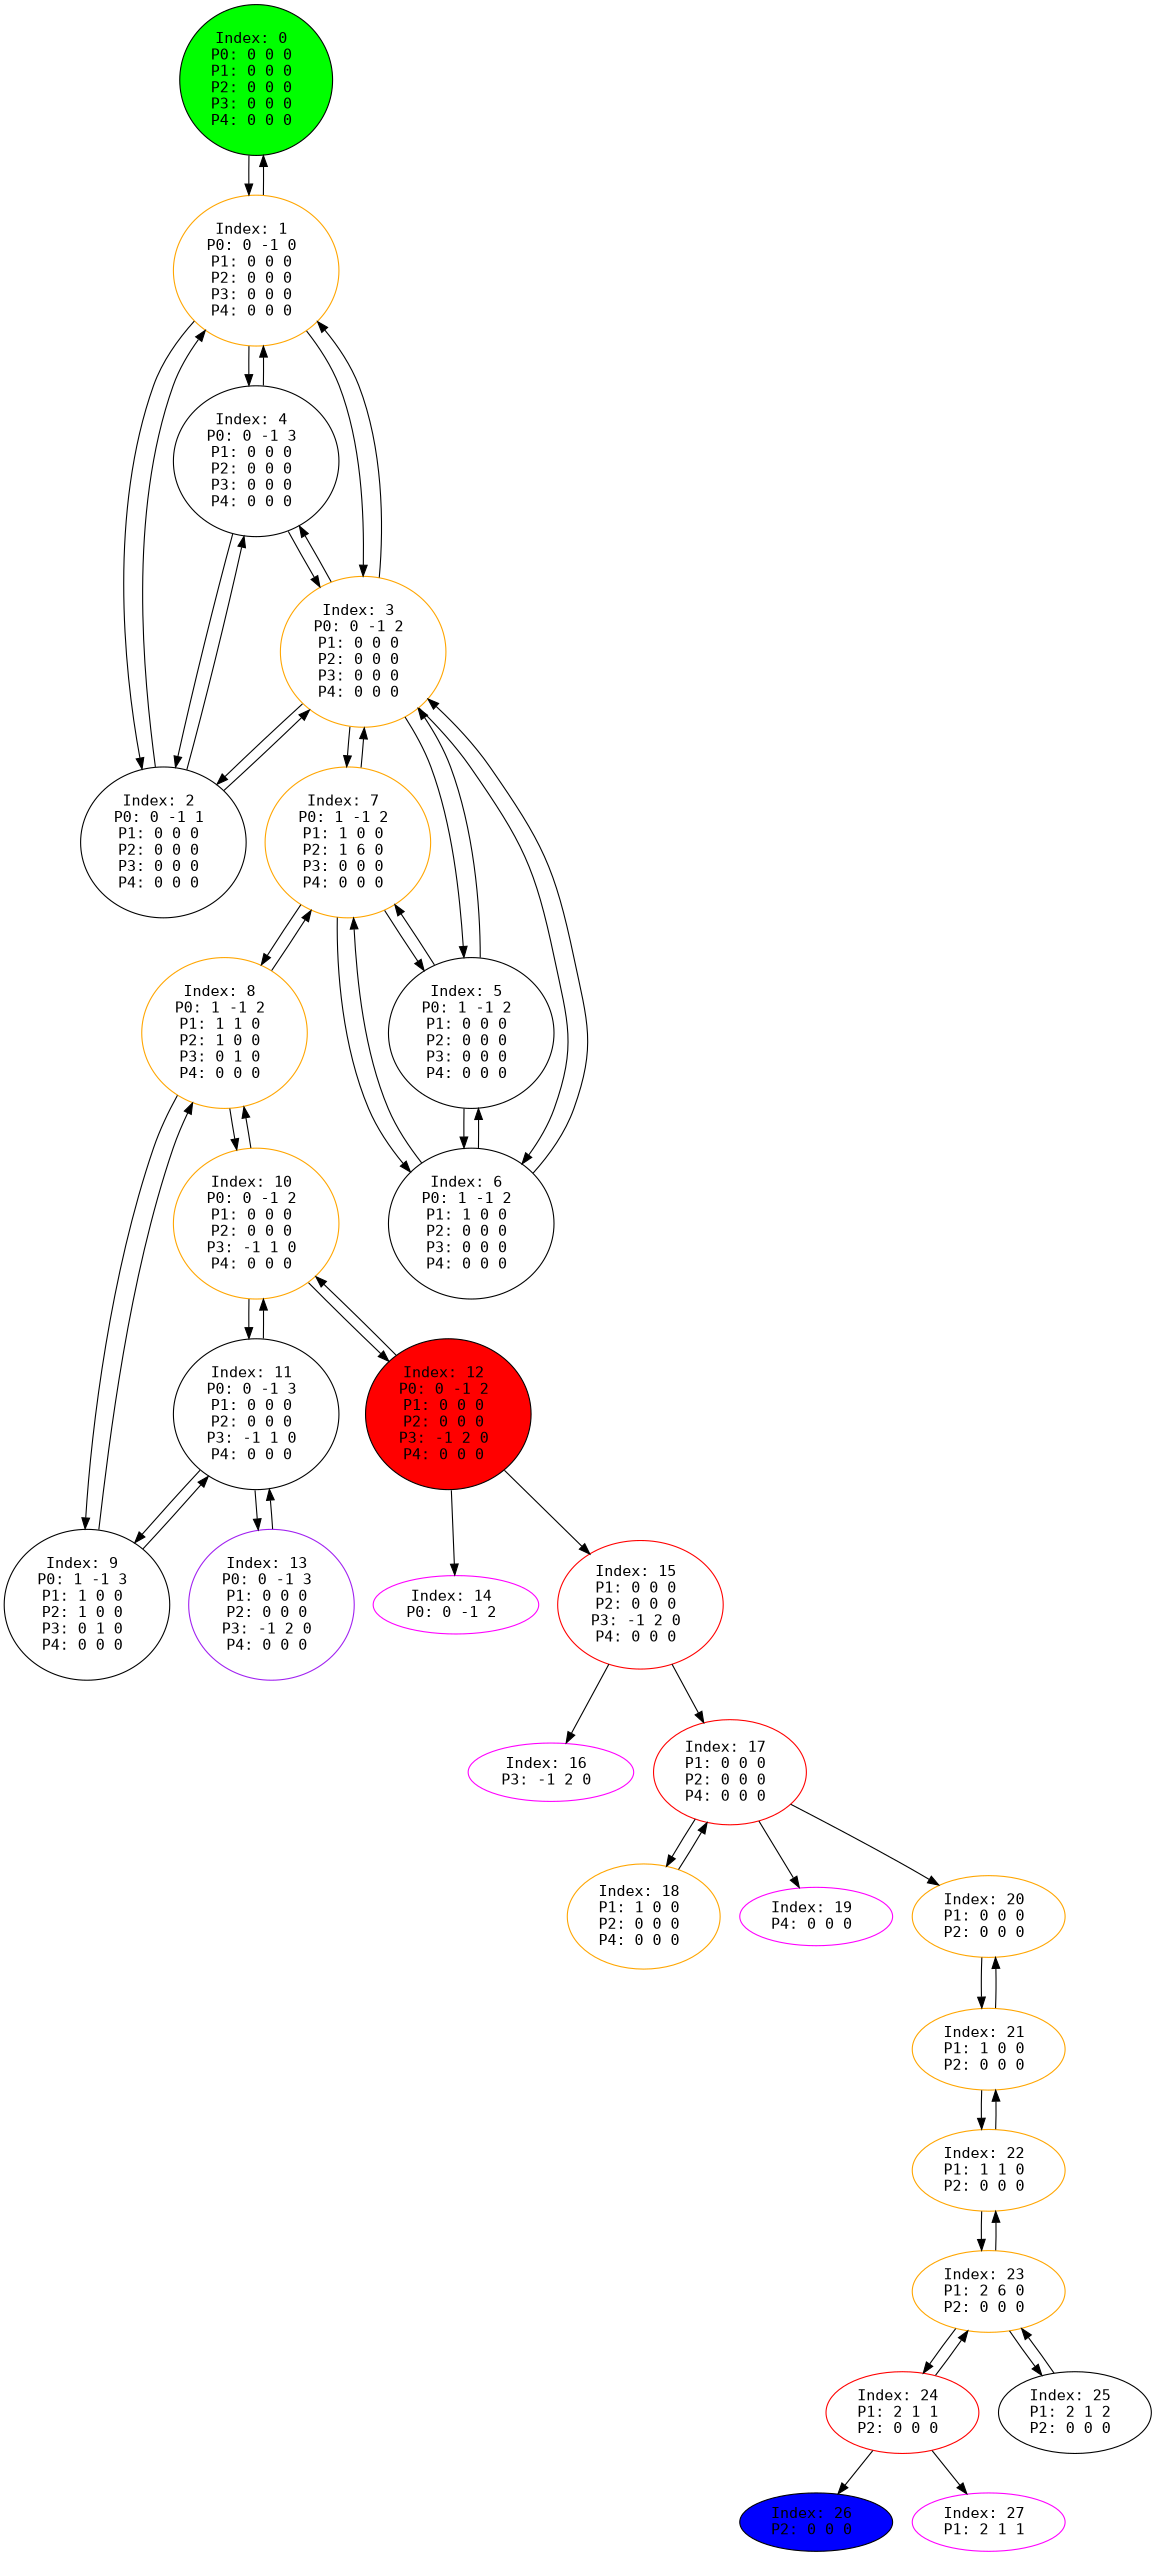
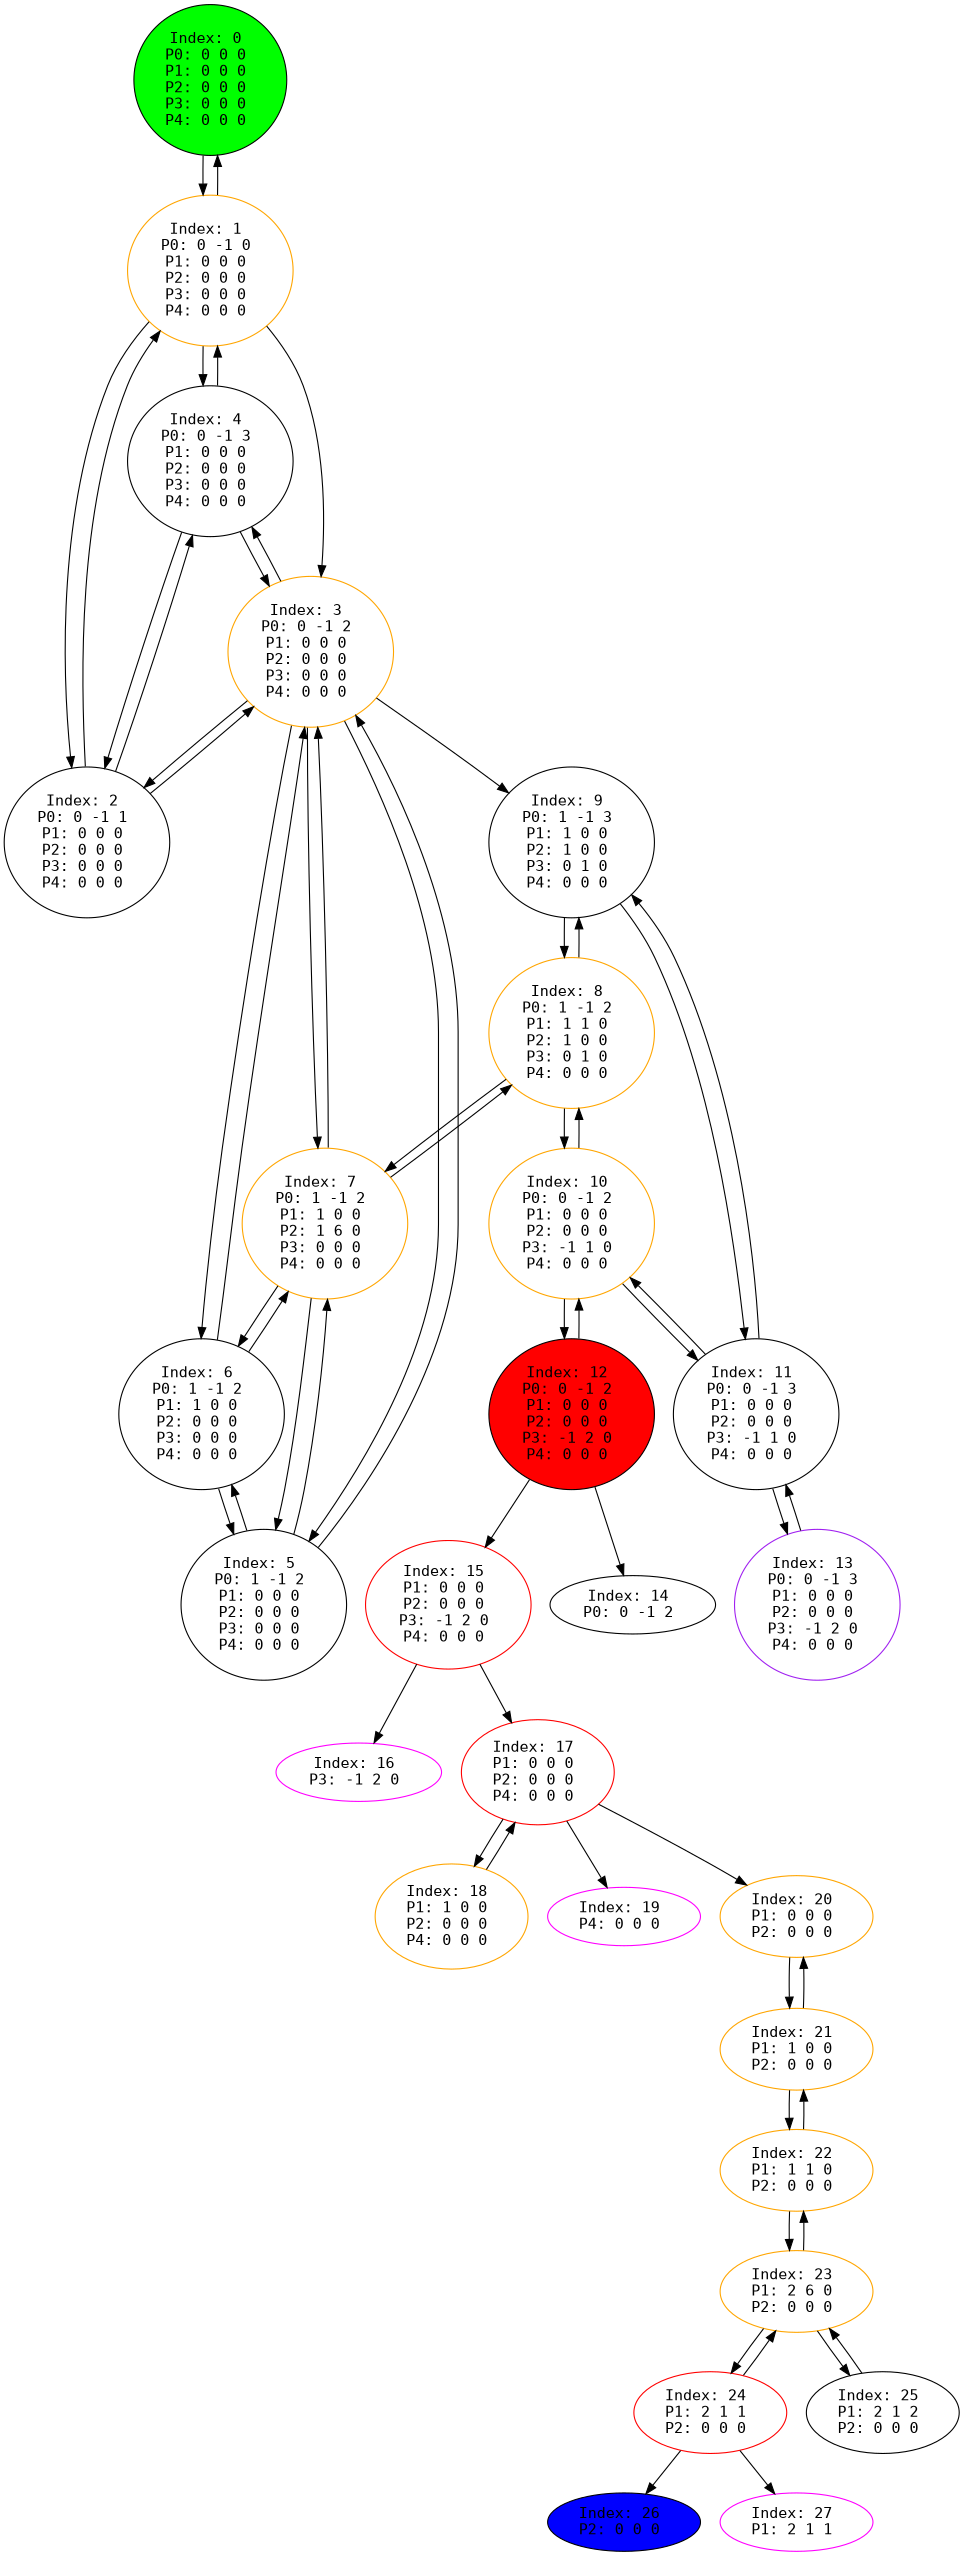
(375, 448) -> (438, 742)
(456, 1605) -> (633, 1605)
